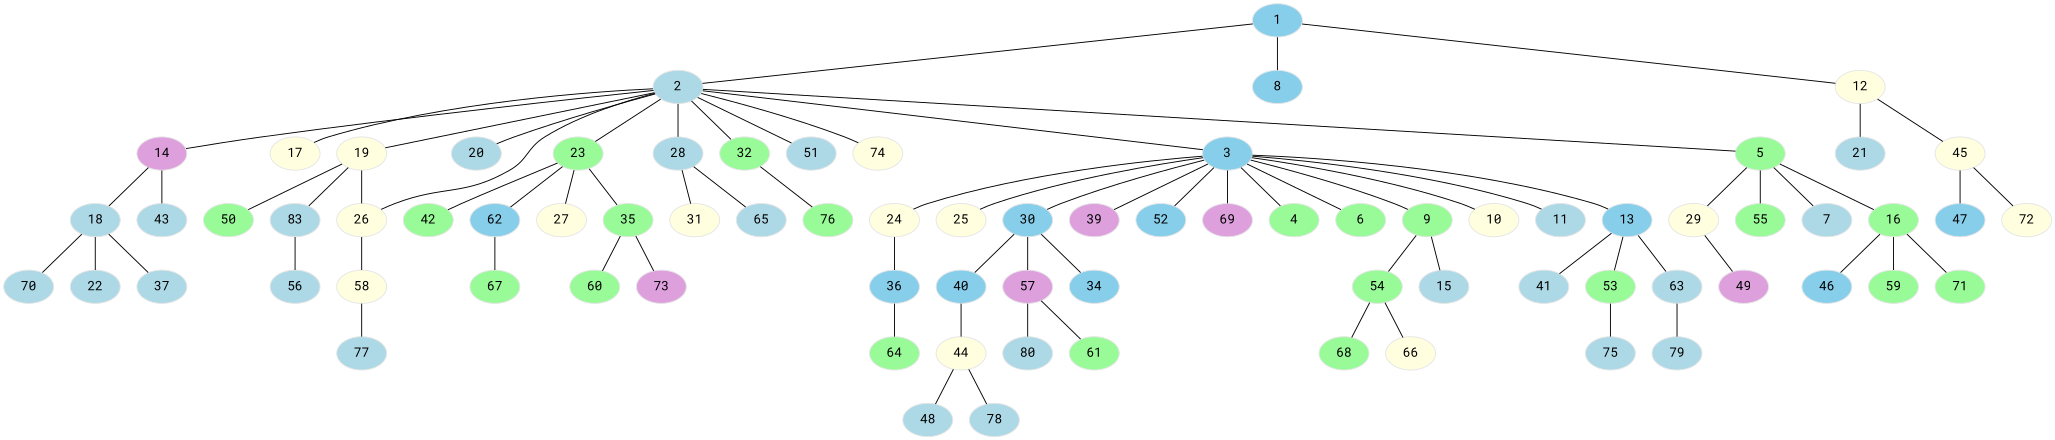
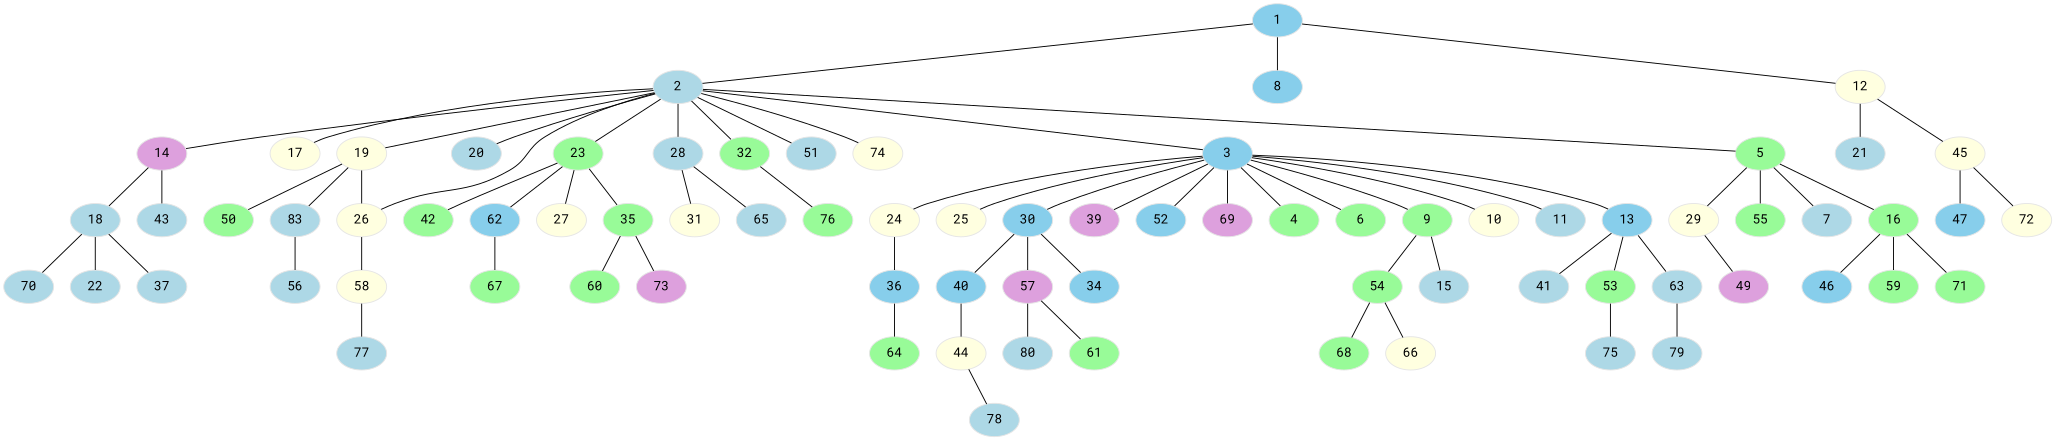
(928, 420) -> none
